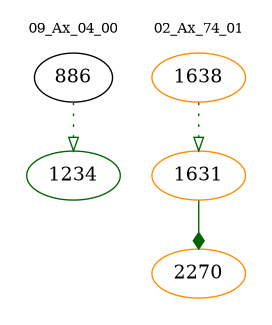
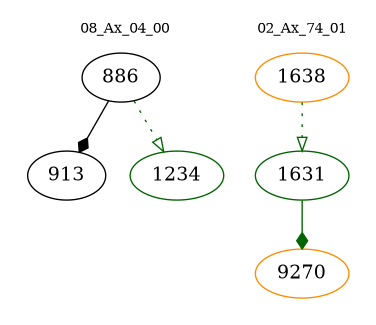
(74, 29) -> (125, 29)
none -> (67, 176)
(199, 176) -> (302, 176)
(199, 274) -> (302, 274)
